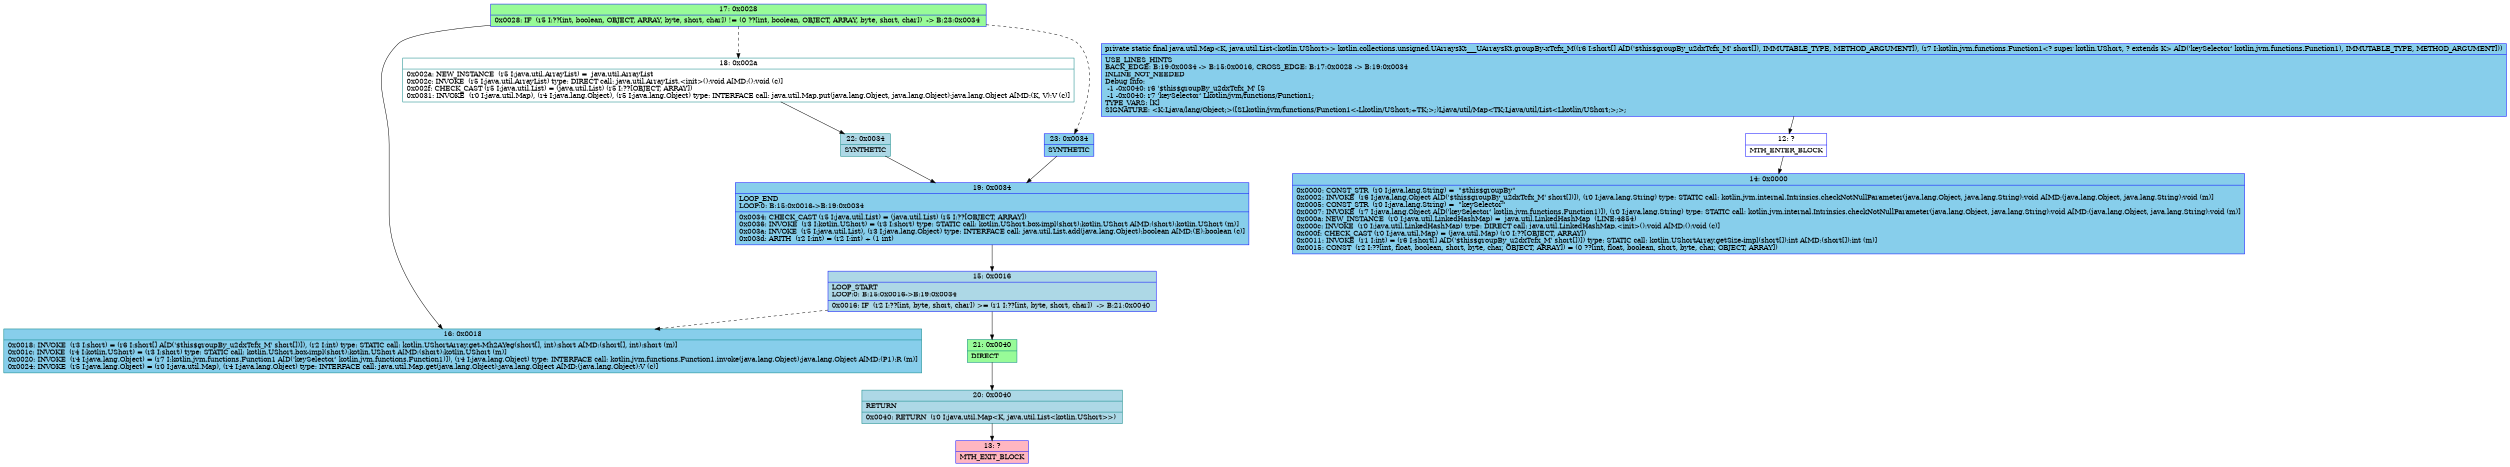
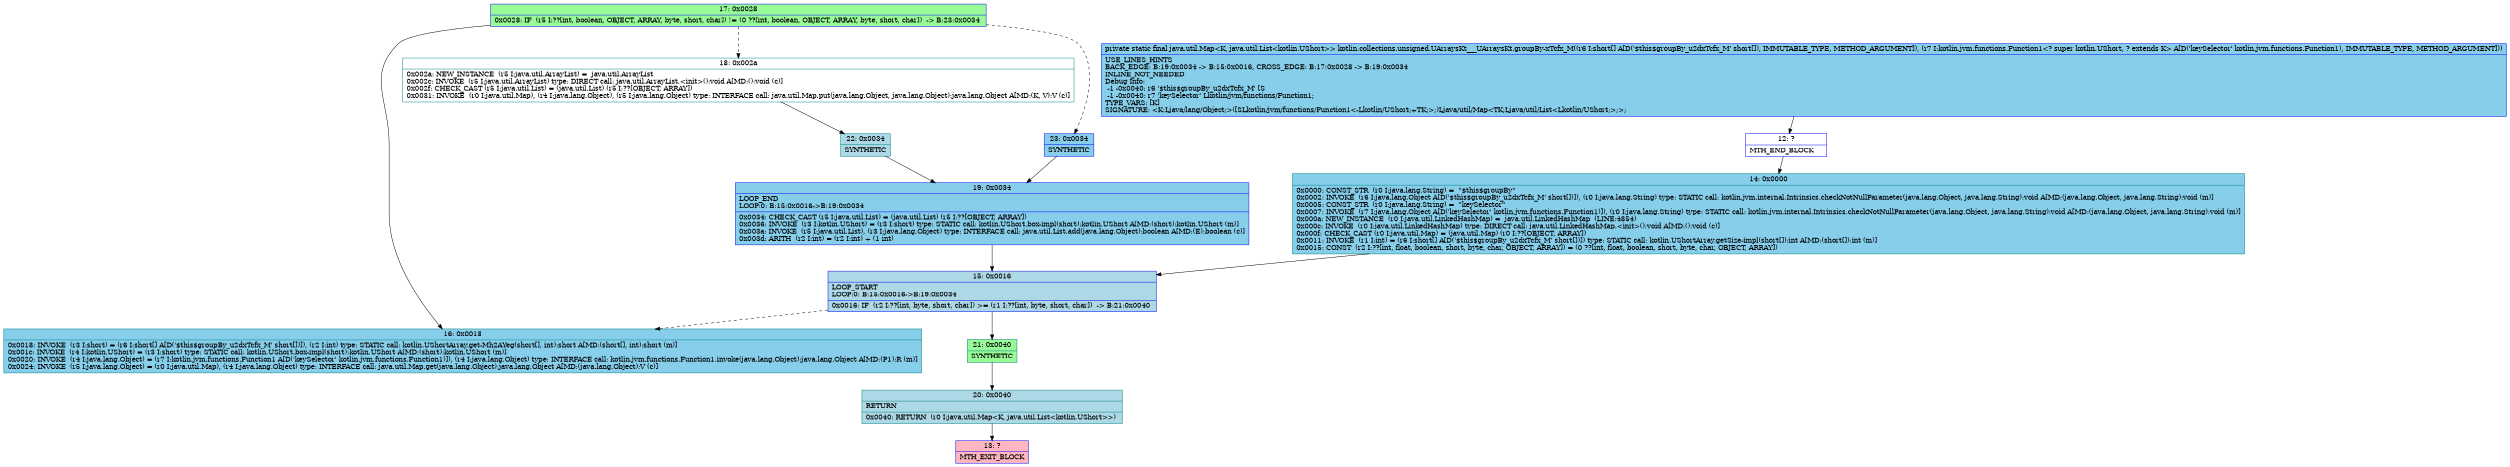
(1786, 150) -> (1782, 150)
(1768, 214) -> (1768, 214)
none -> (1265, 264)
(985, 356) -> (992, 356)
